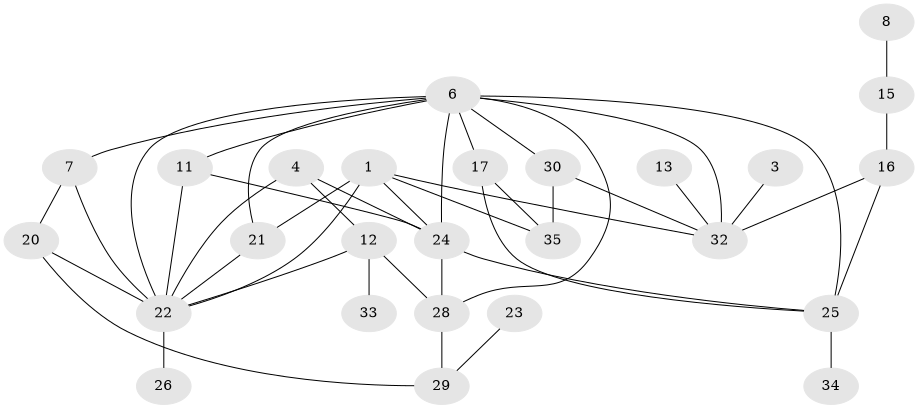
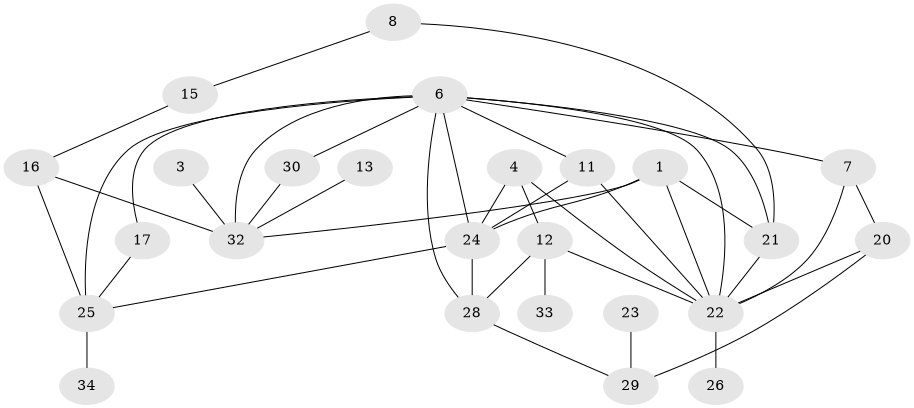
none -> (638, 68)
(553, 241) -> none
